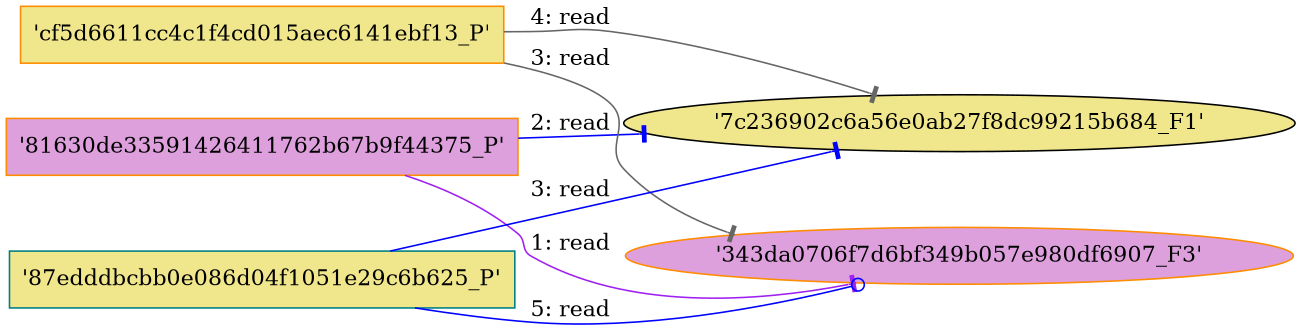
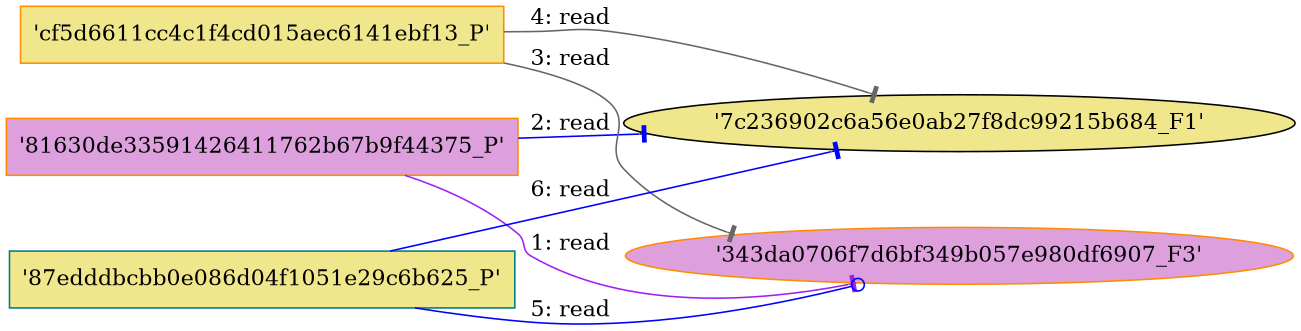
(571, 190) -> (571, 190)
